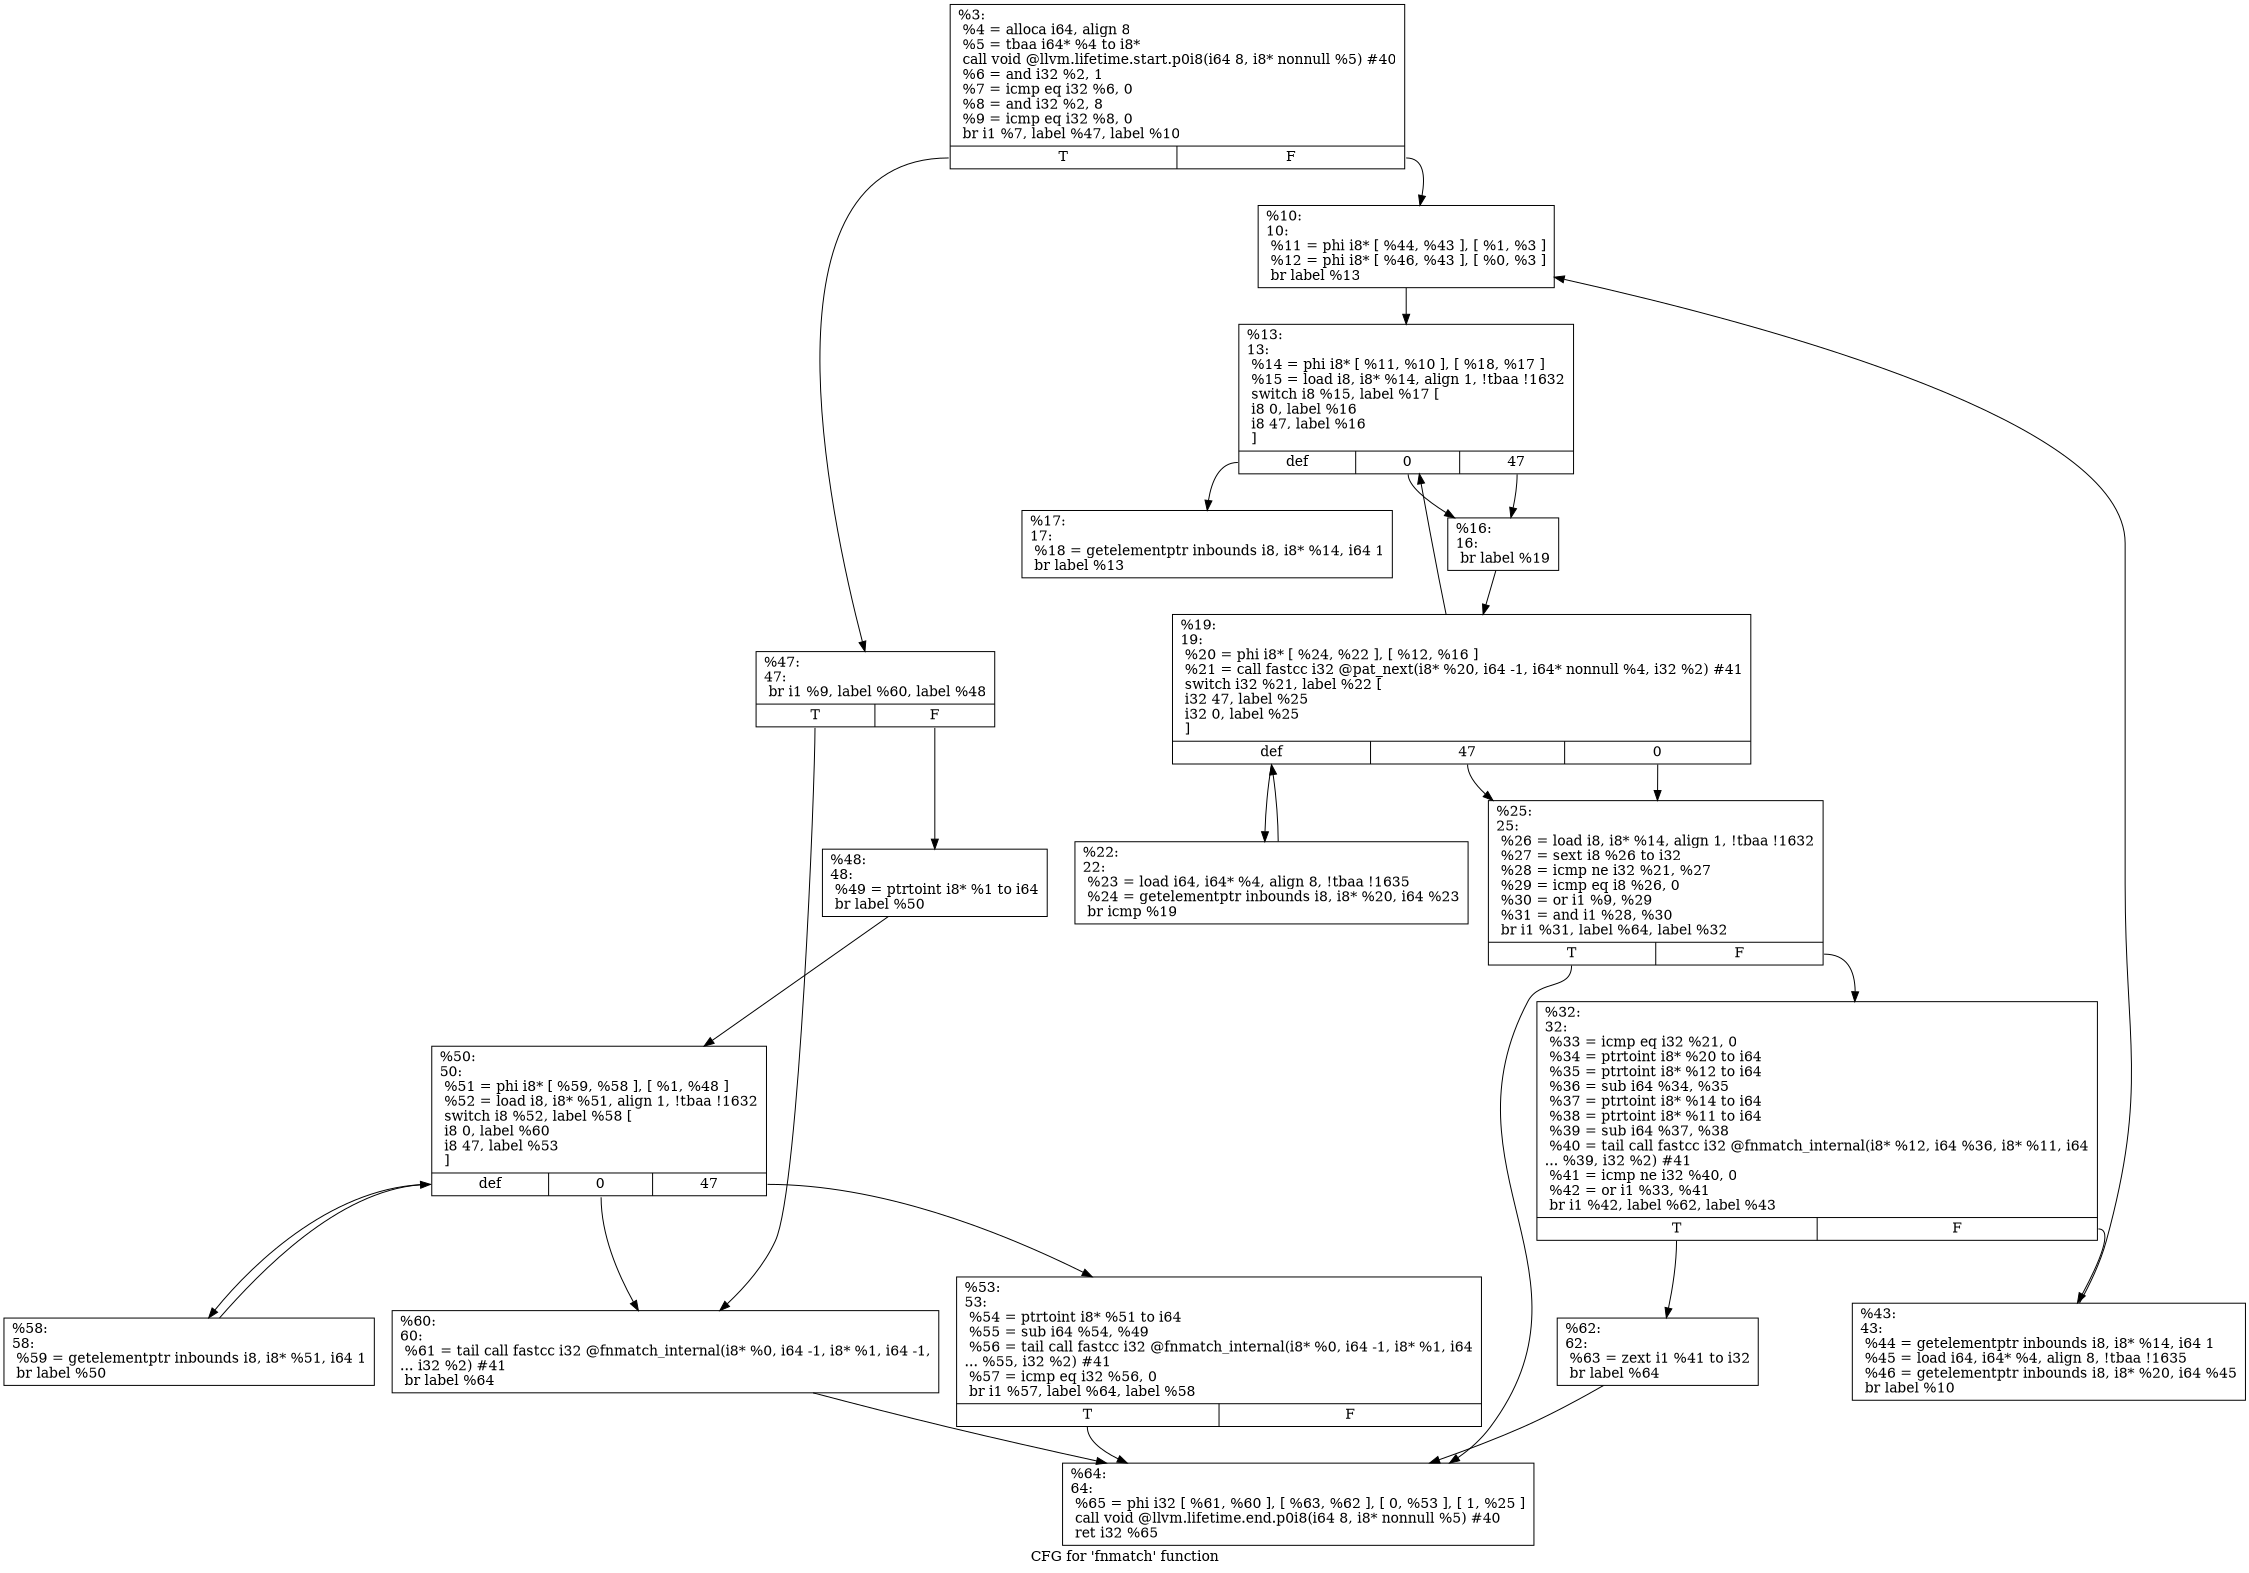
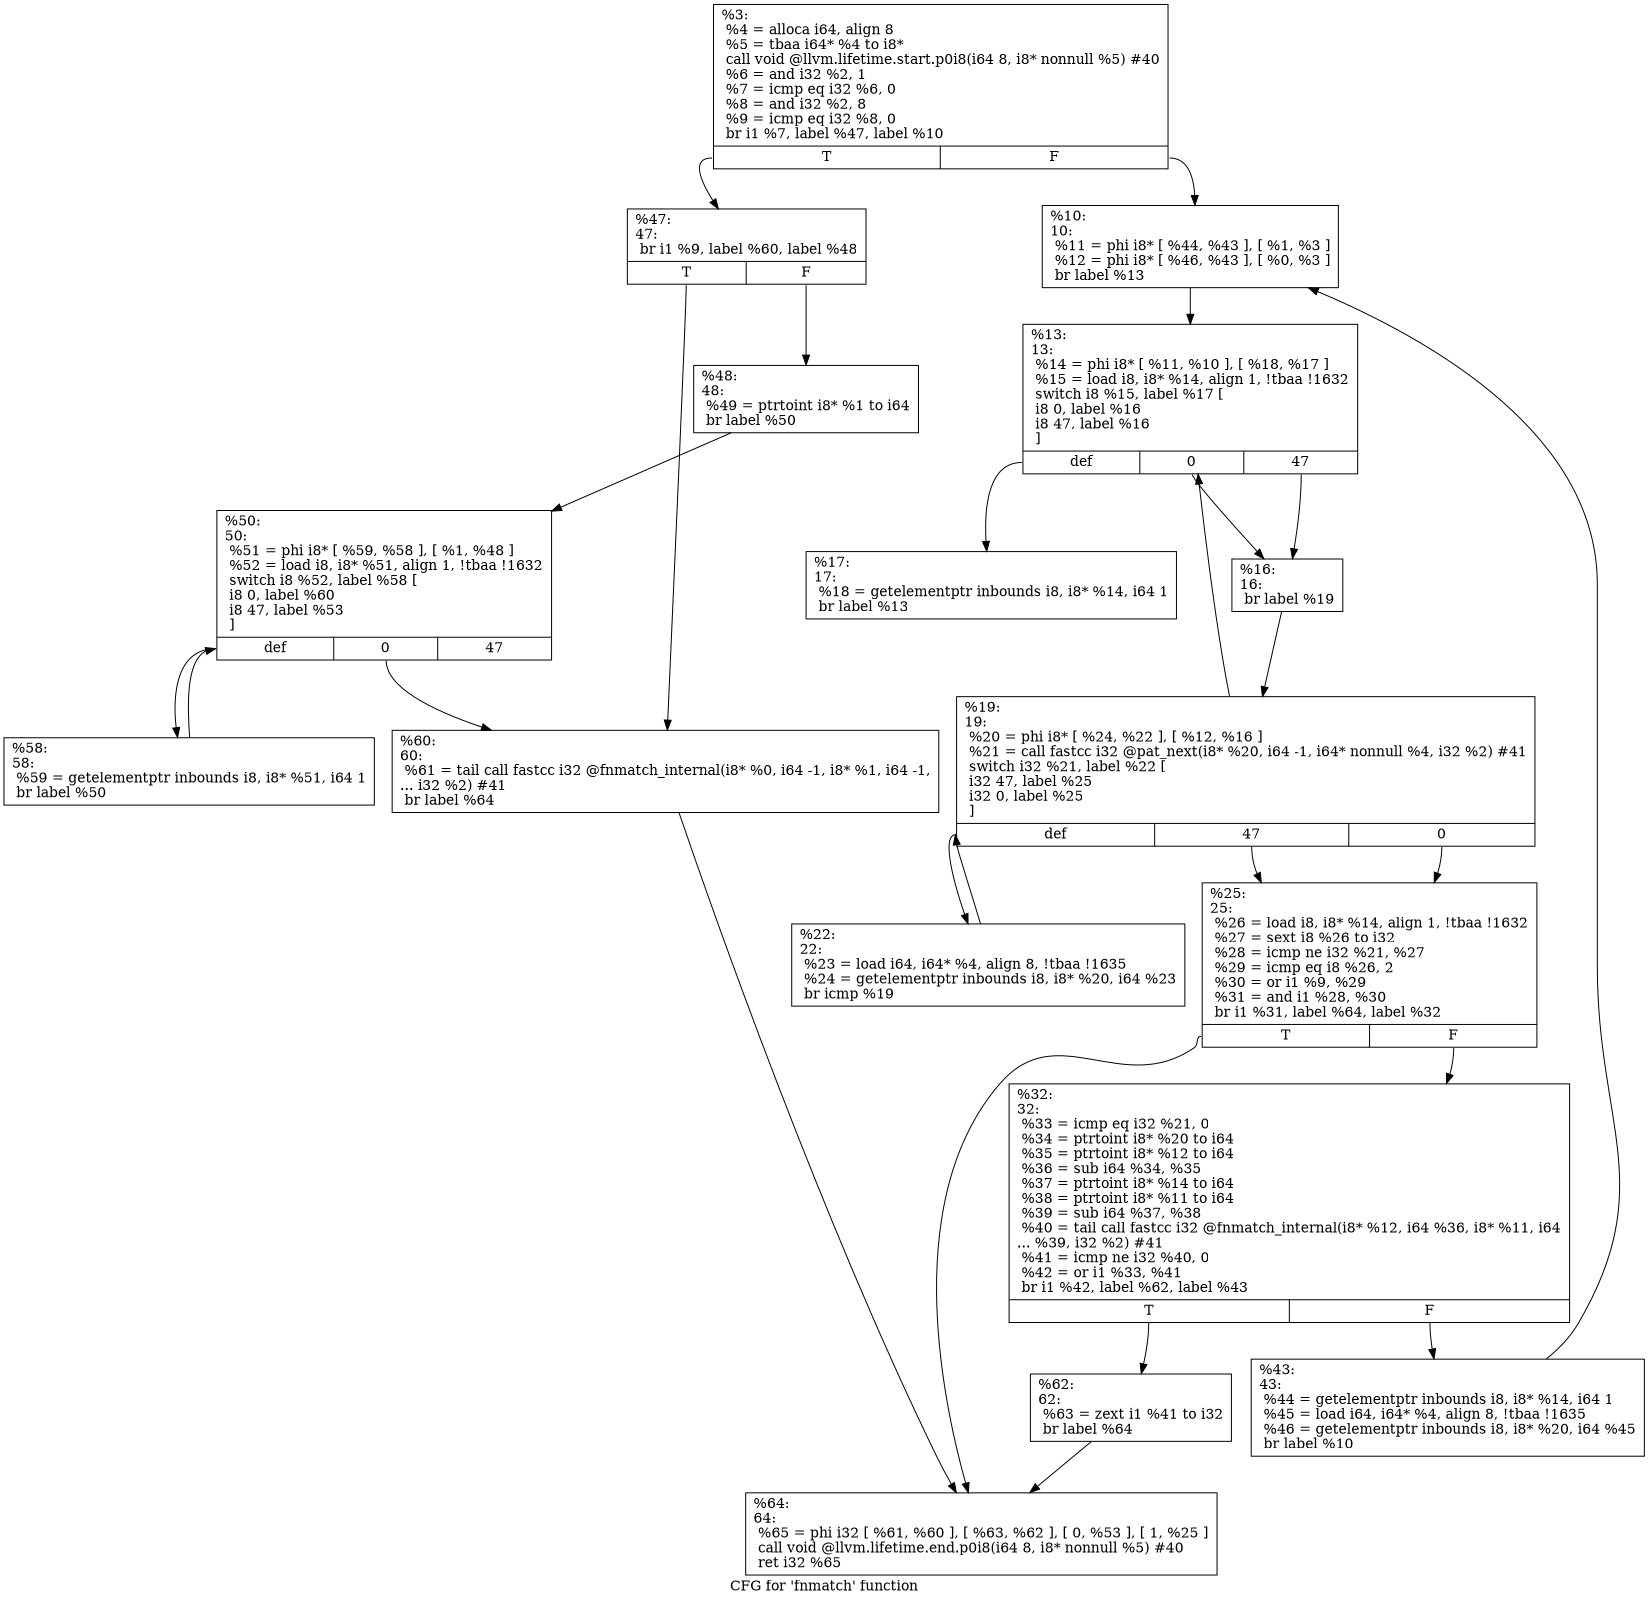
(1588, 886) -> (1302, 968)
(1219, 1352) -> none
